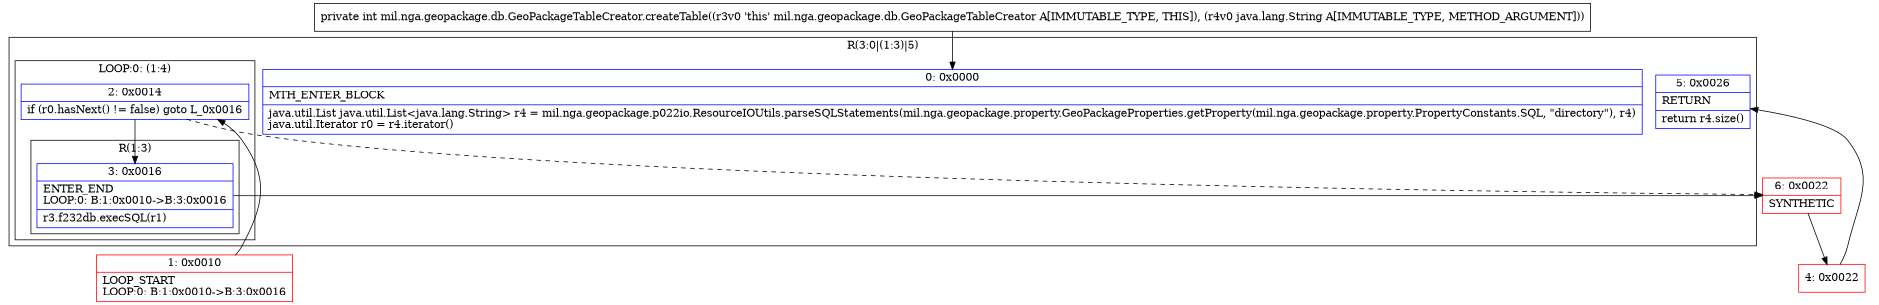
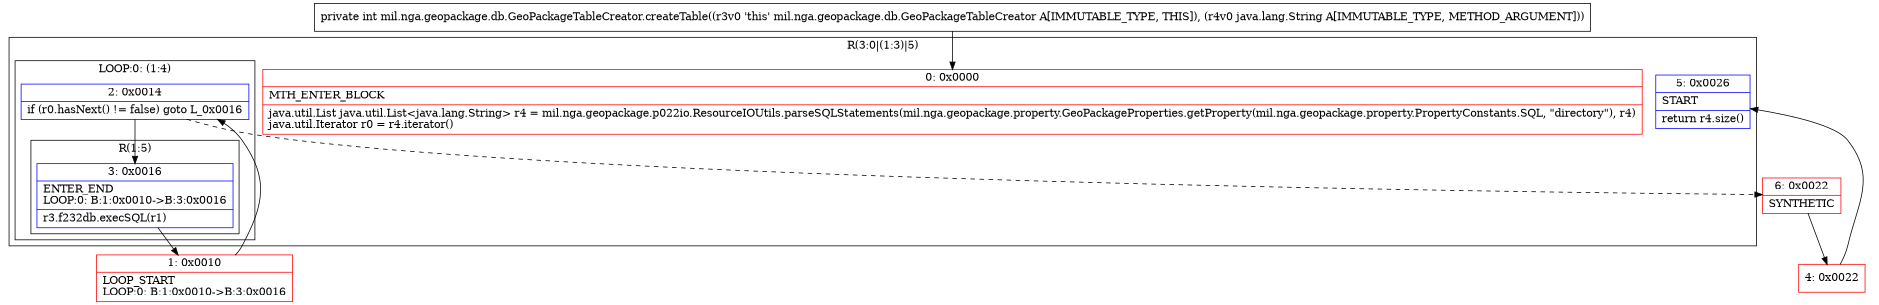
(1686, 101) -> (1680, 101)
(953, 102) -> (953, 102)
(135, 149) -> (135, 149)
(994, 196) -> (166, 238)
